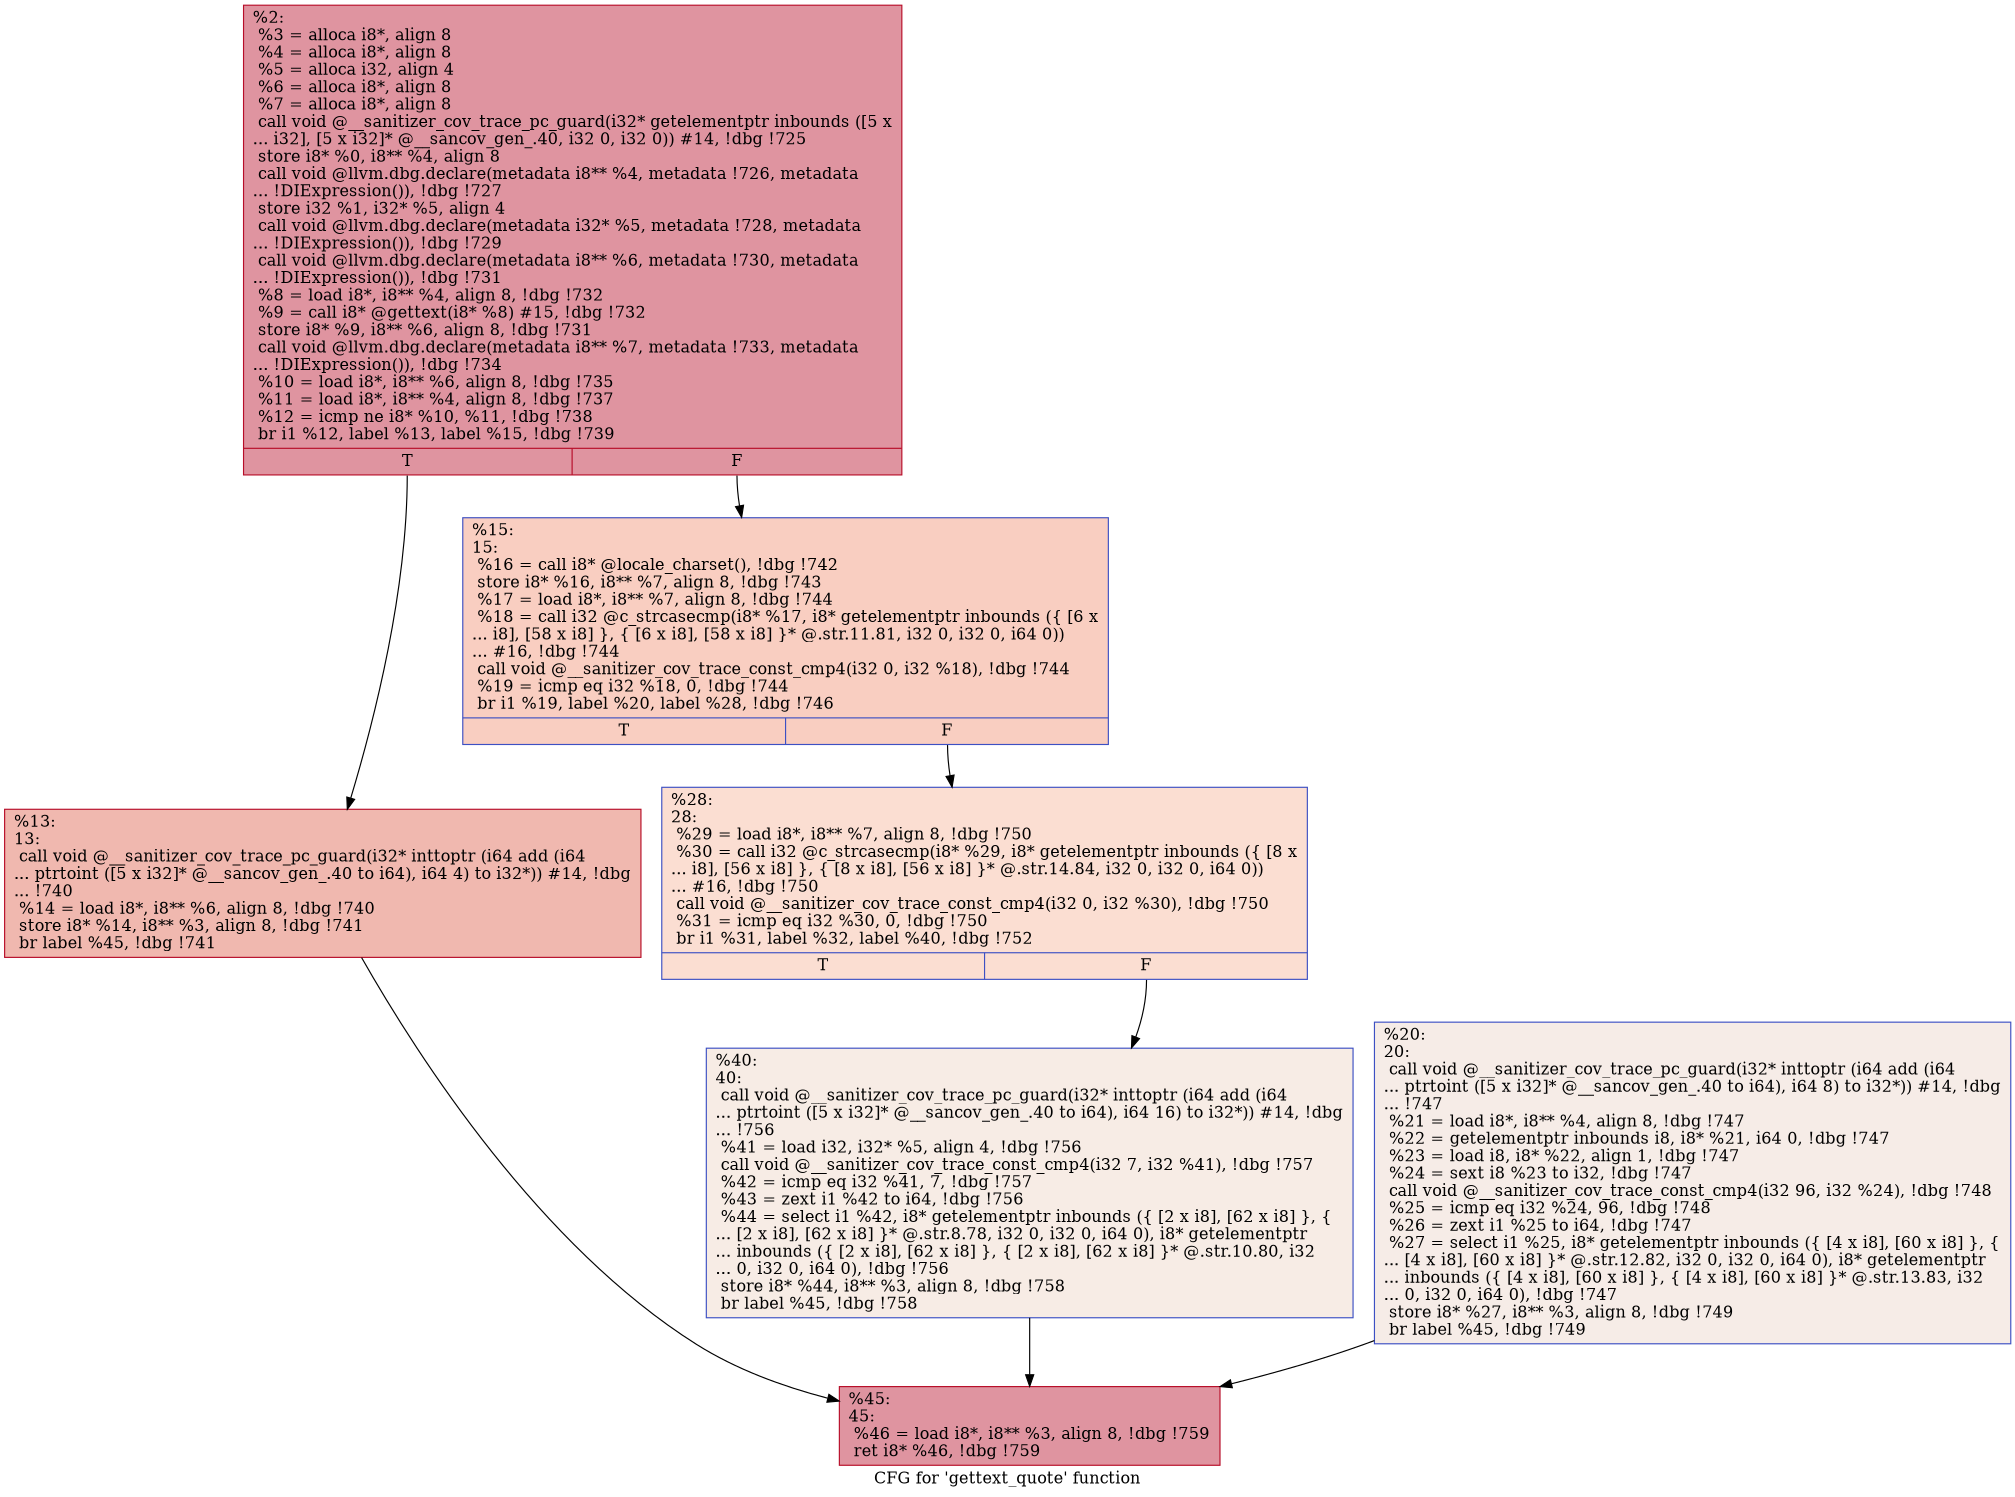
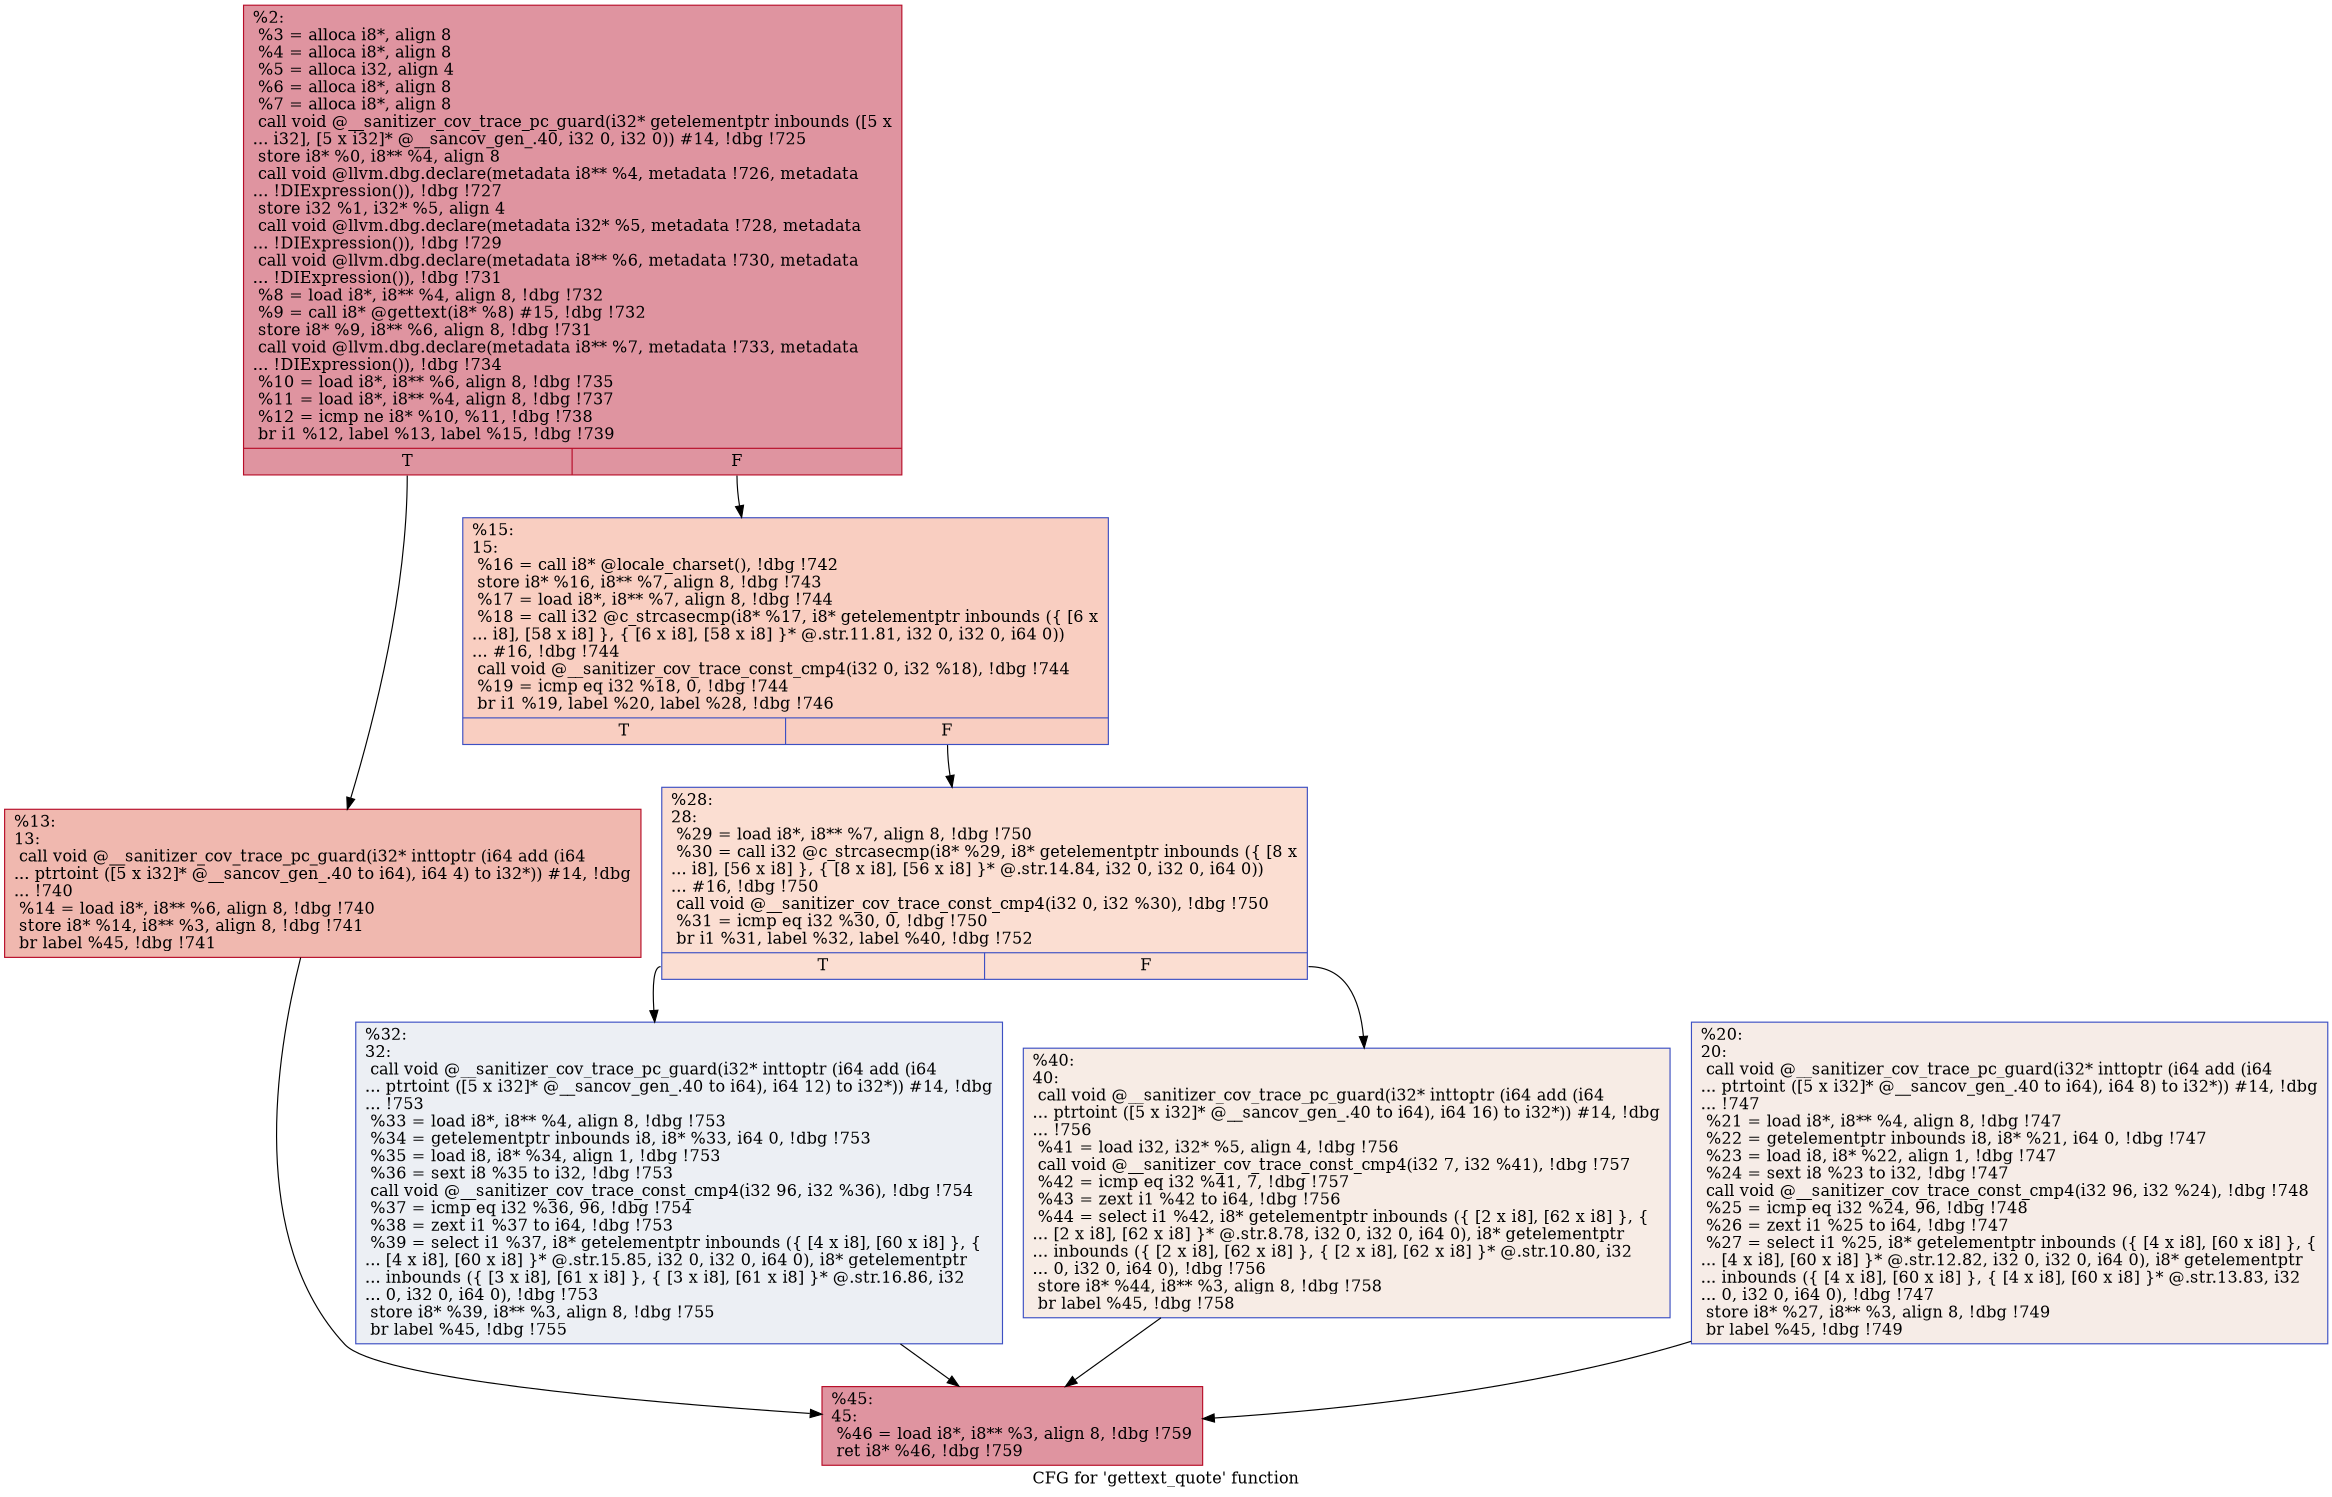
none -> (679, 1183)
